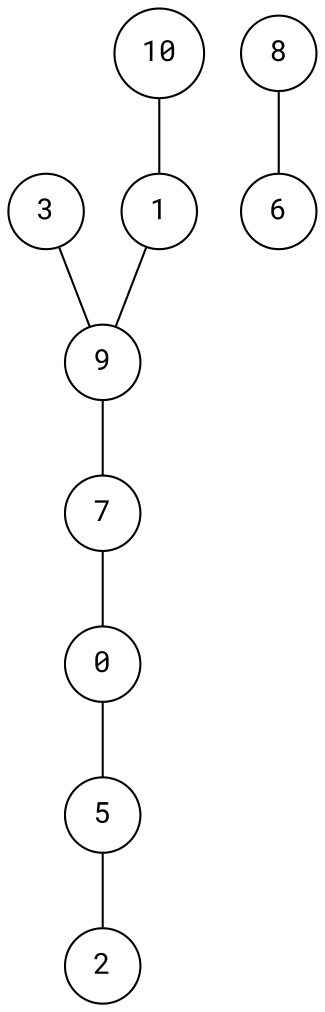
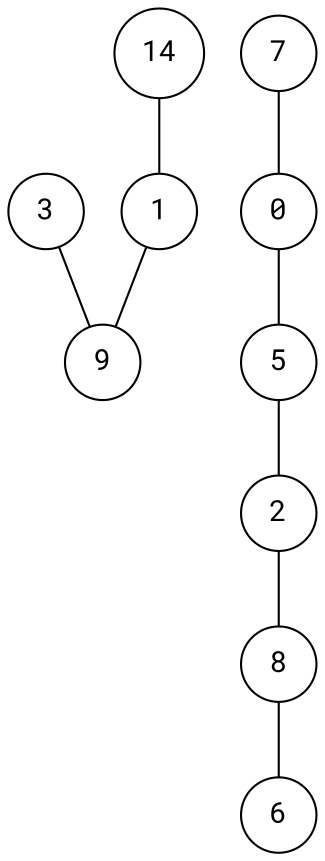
(159, 53) -> (159, 53)
(103, 438) -> none
none -> (279, 589)
